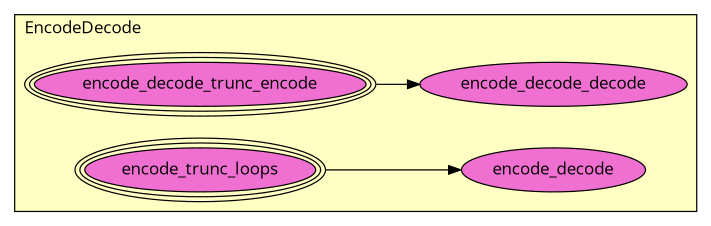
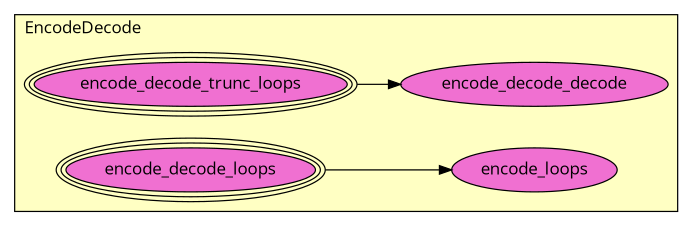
(200, 84) -> (191, 84)
(200, 170) -> (191, 170)
(554, 170) -> (534, 170)
